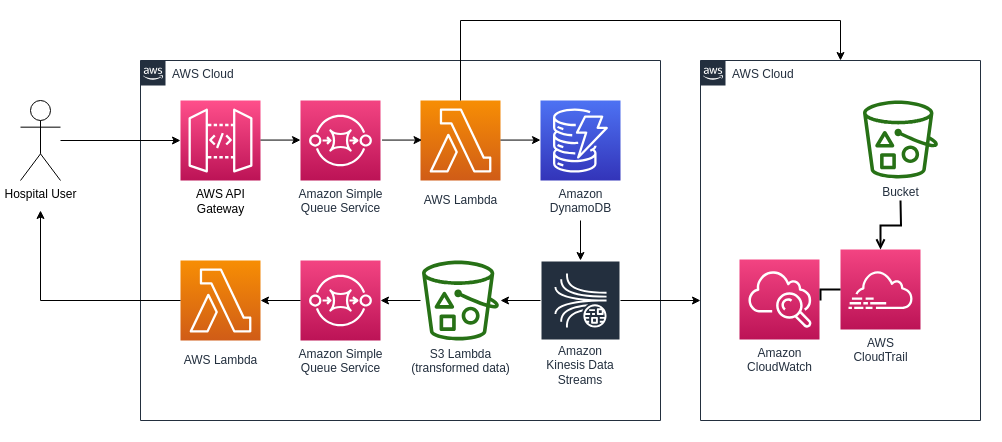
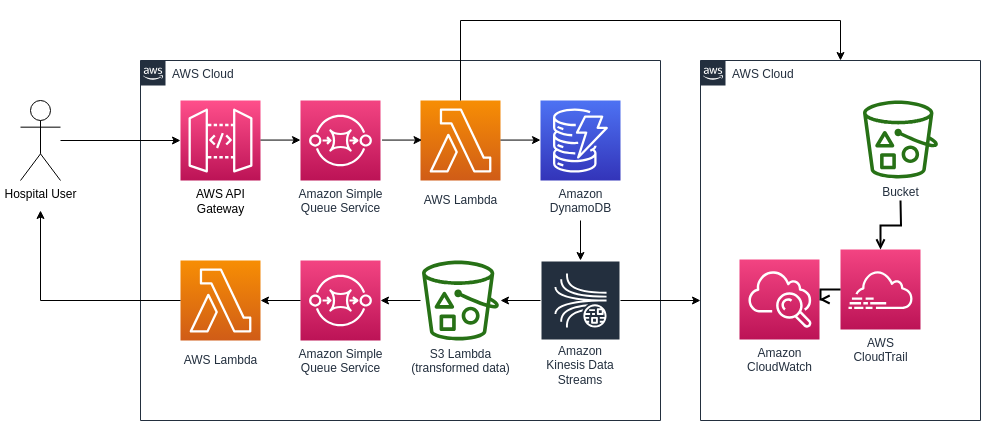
(821, 298) -> (821, 299)
